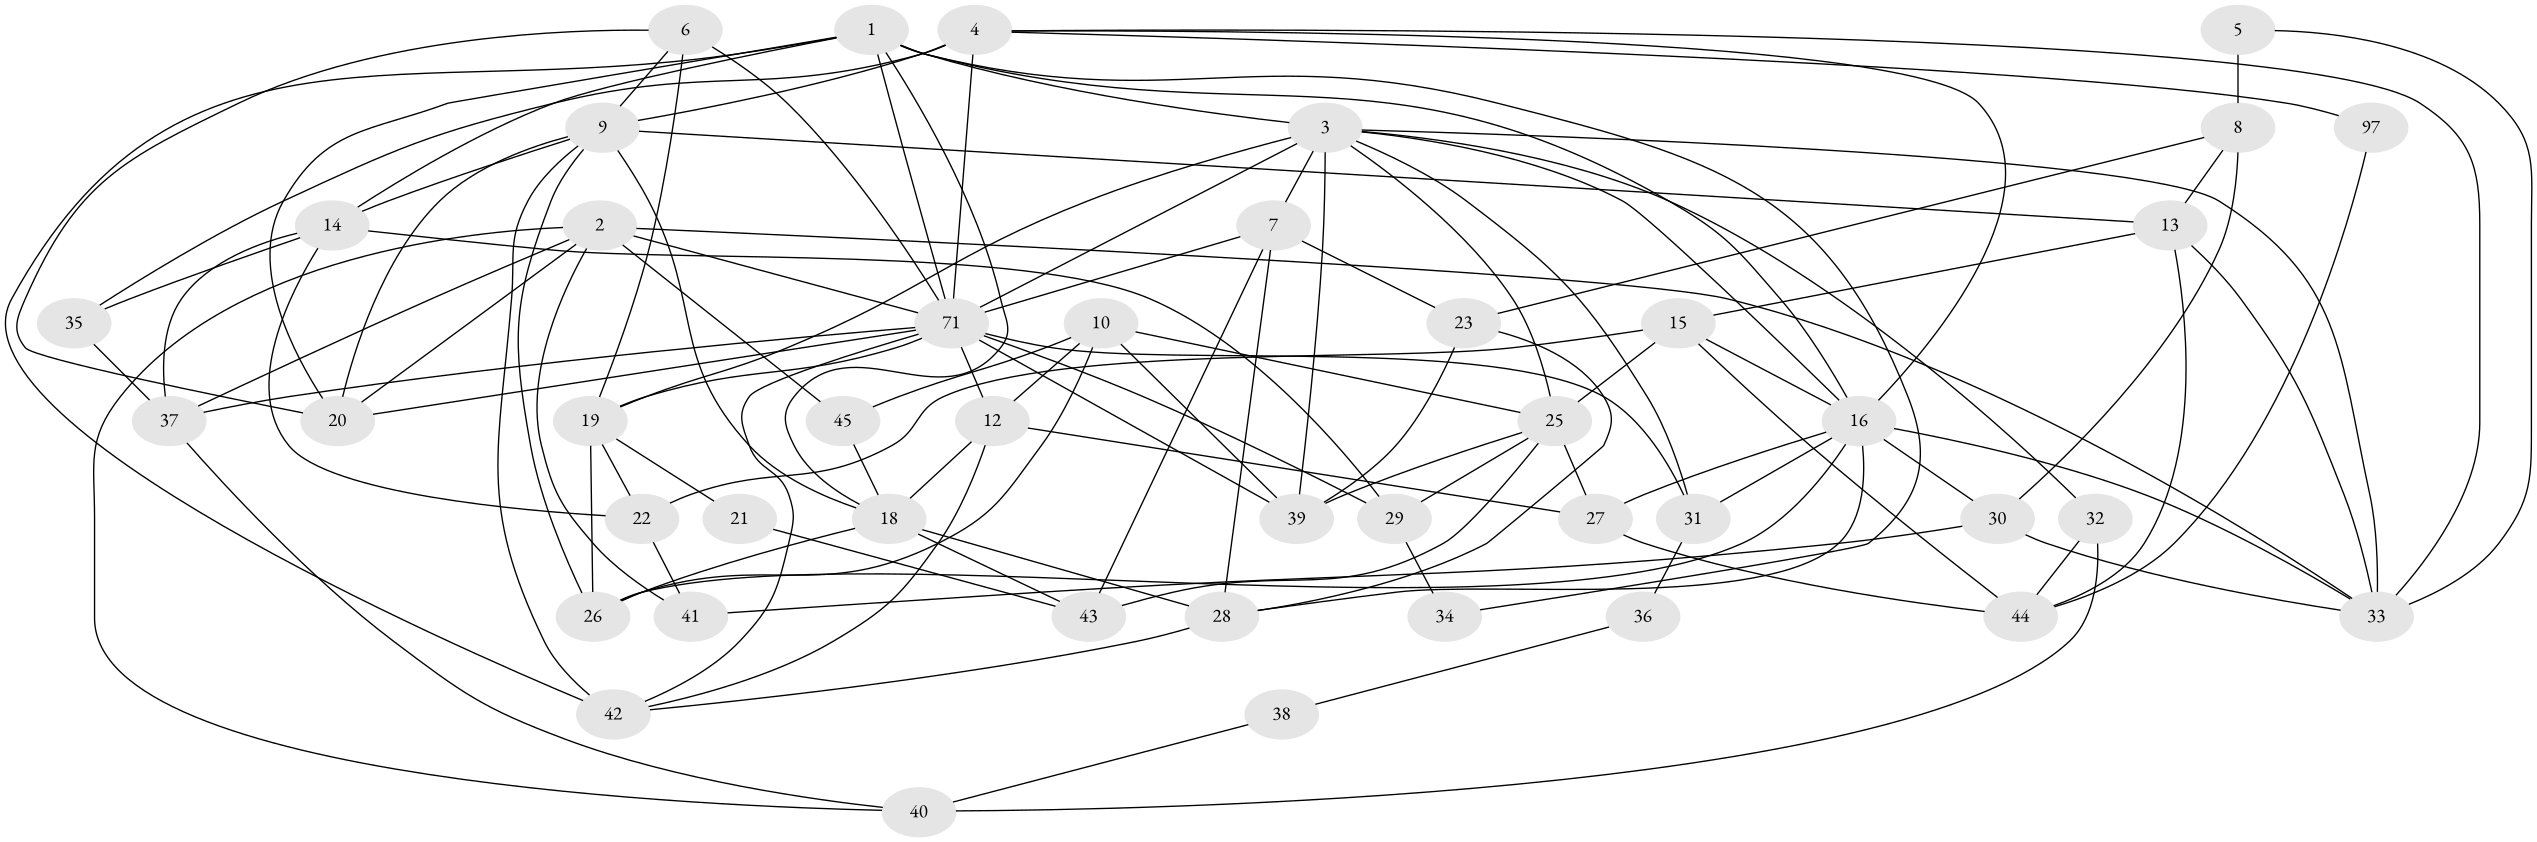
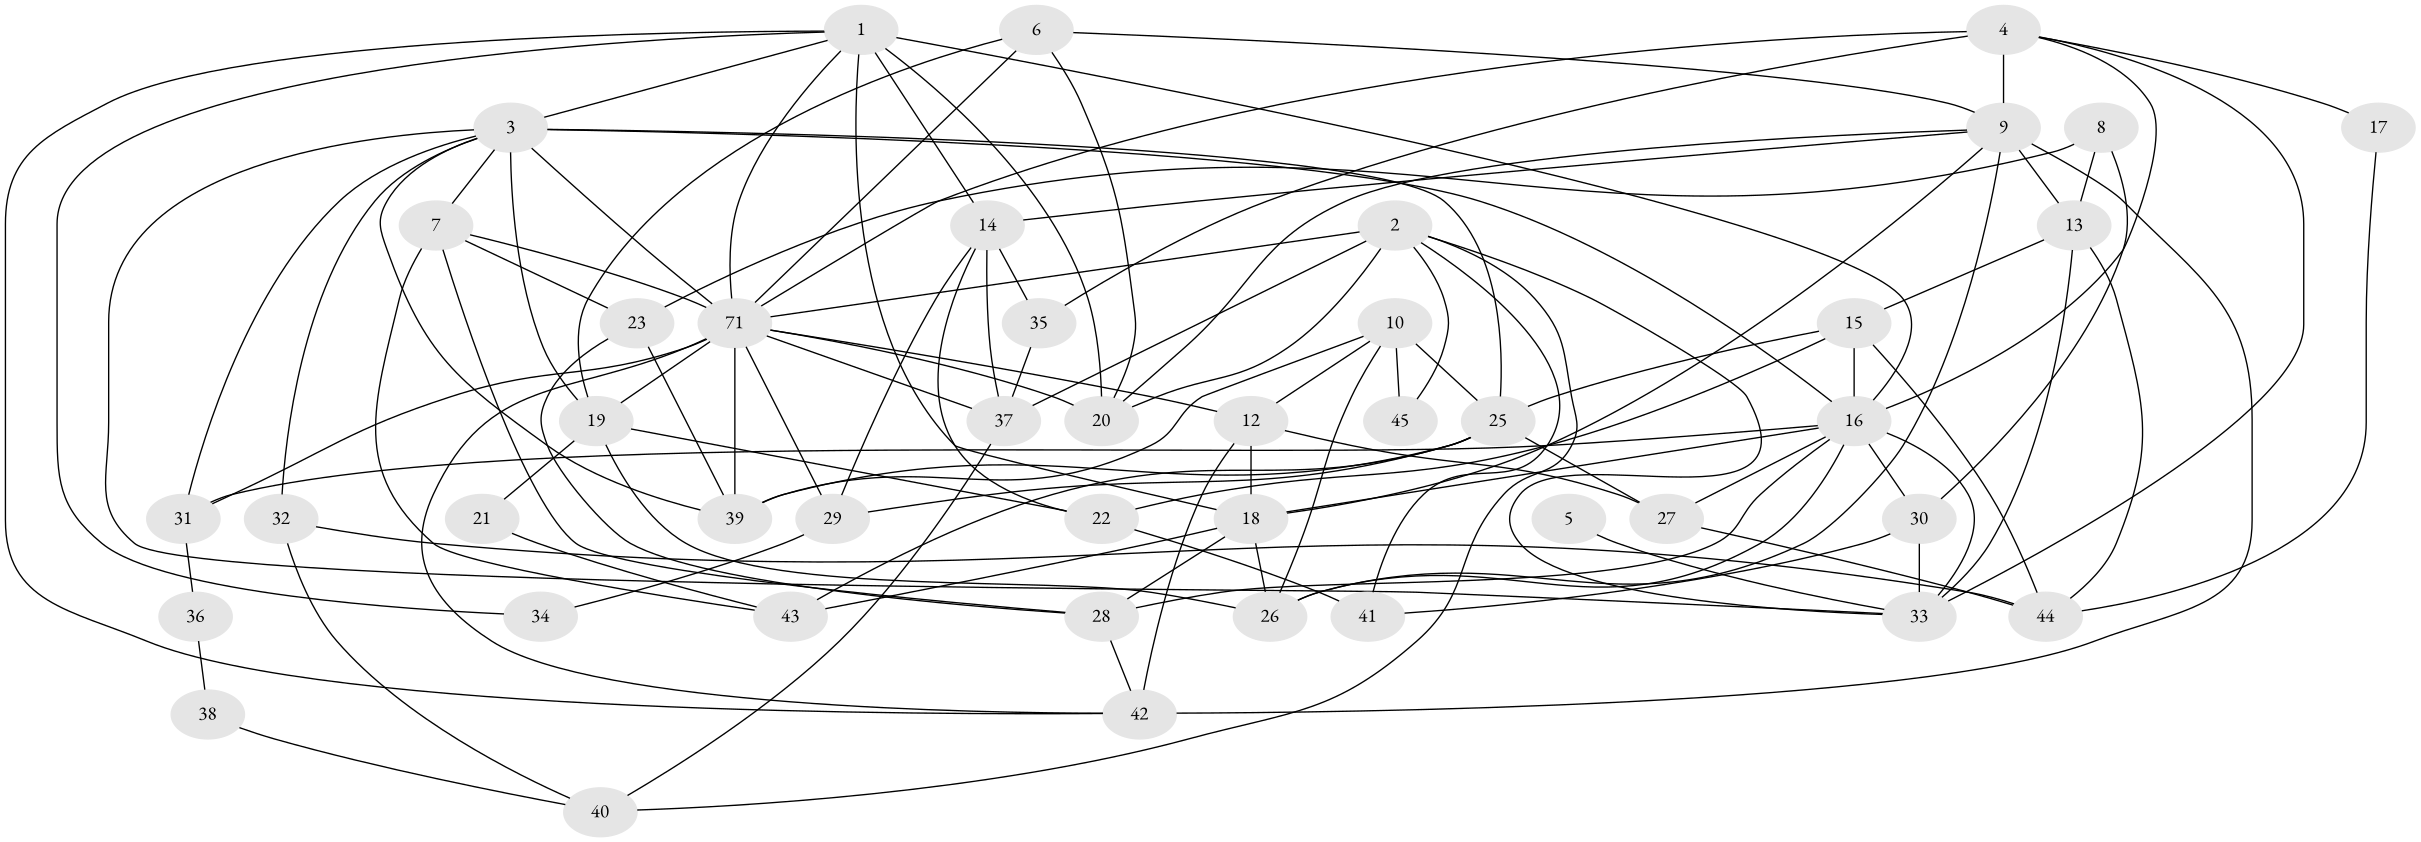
(2238, 79) -> none
(2371, 128) -> (2378, 128)
(866, 470) -> (1592, 464)
